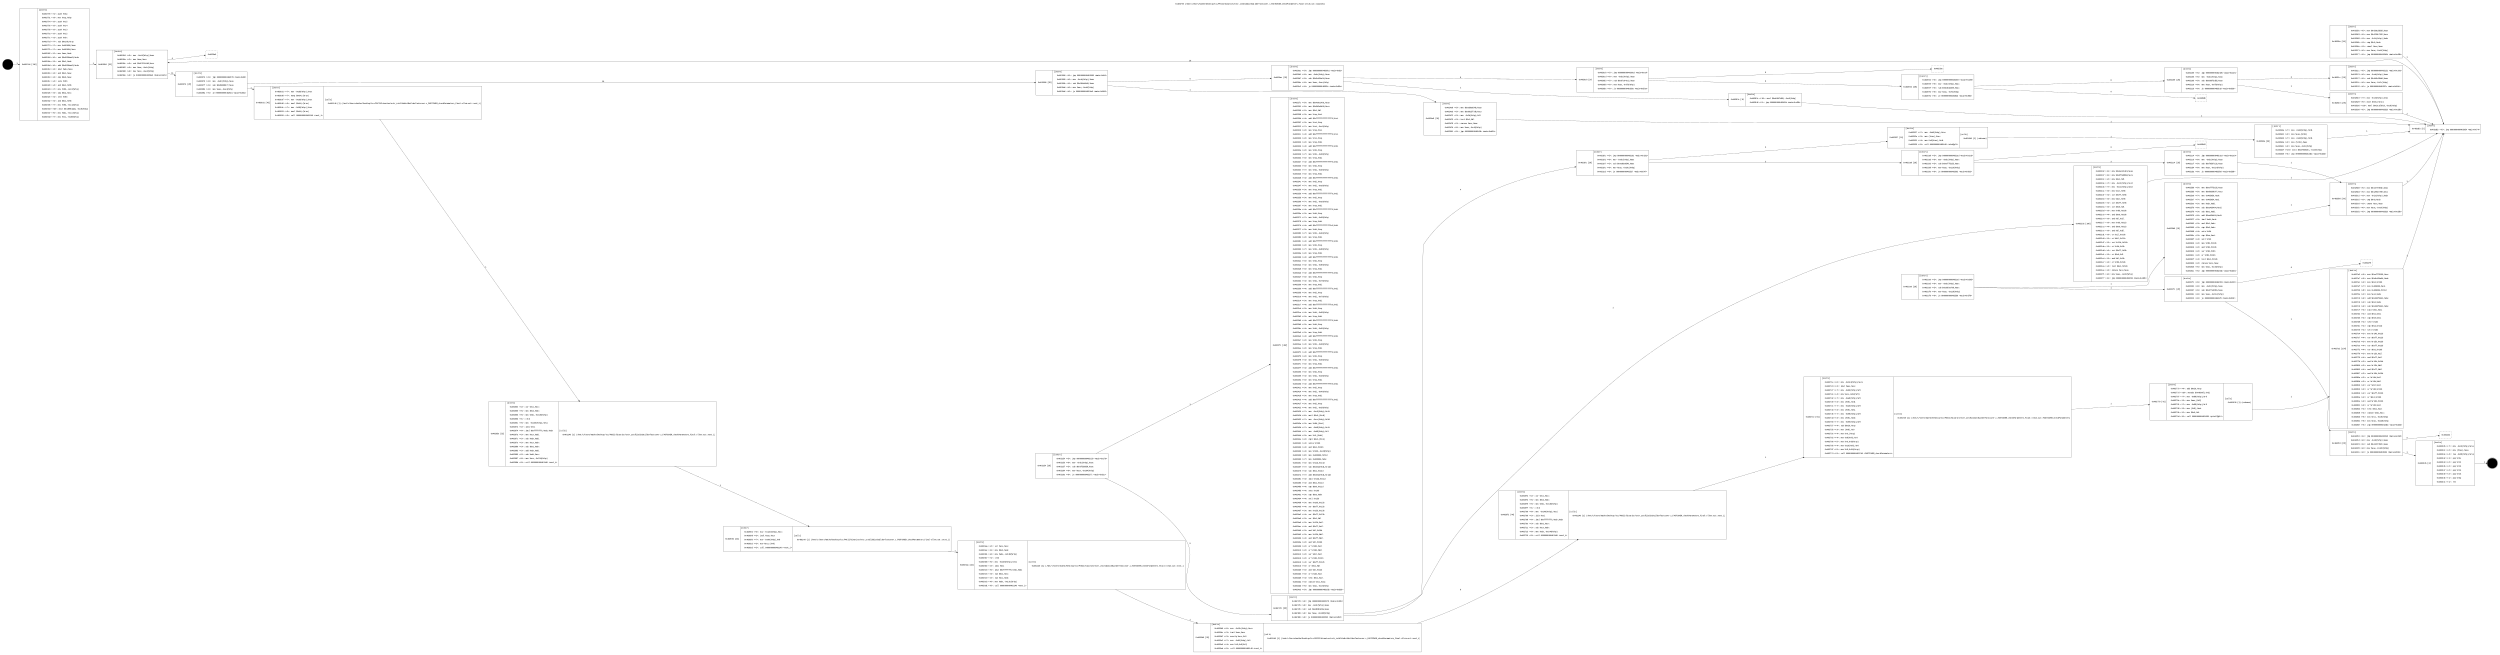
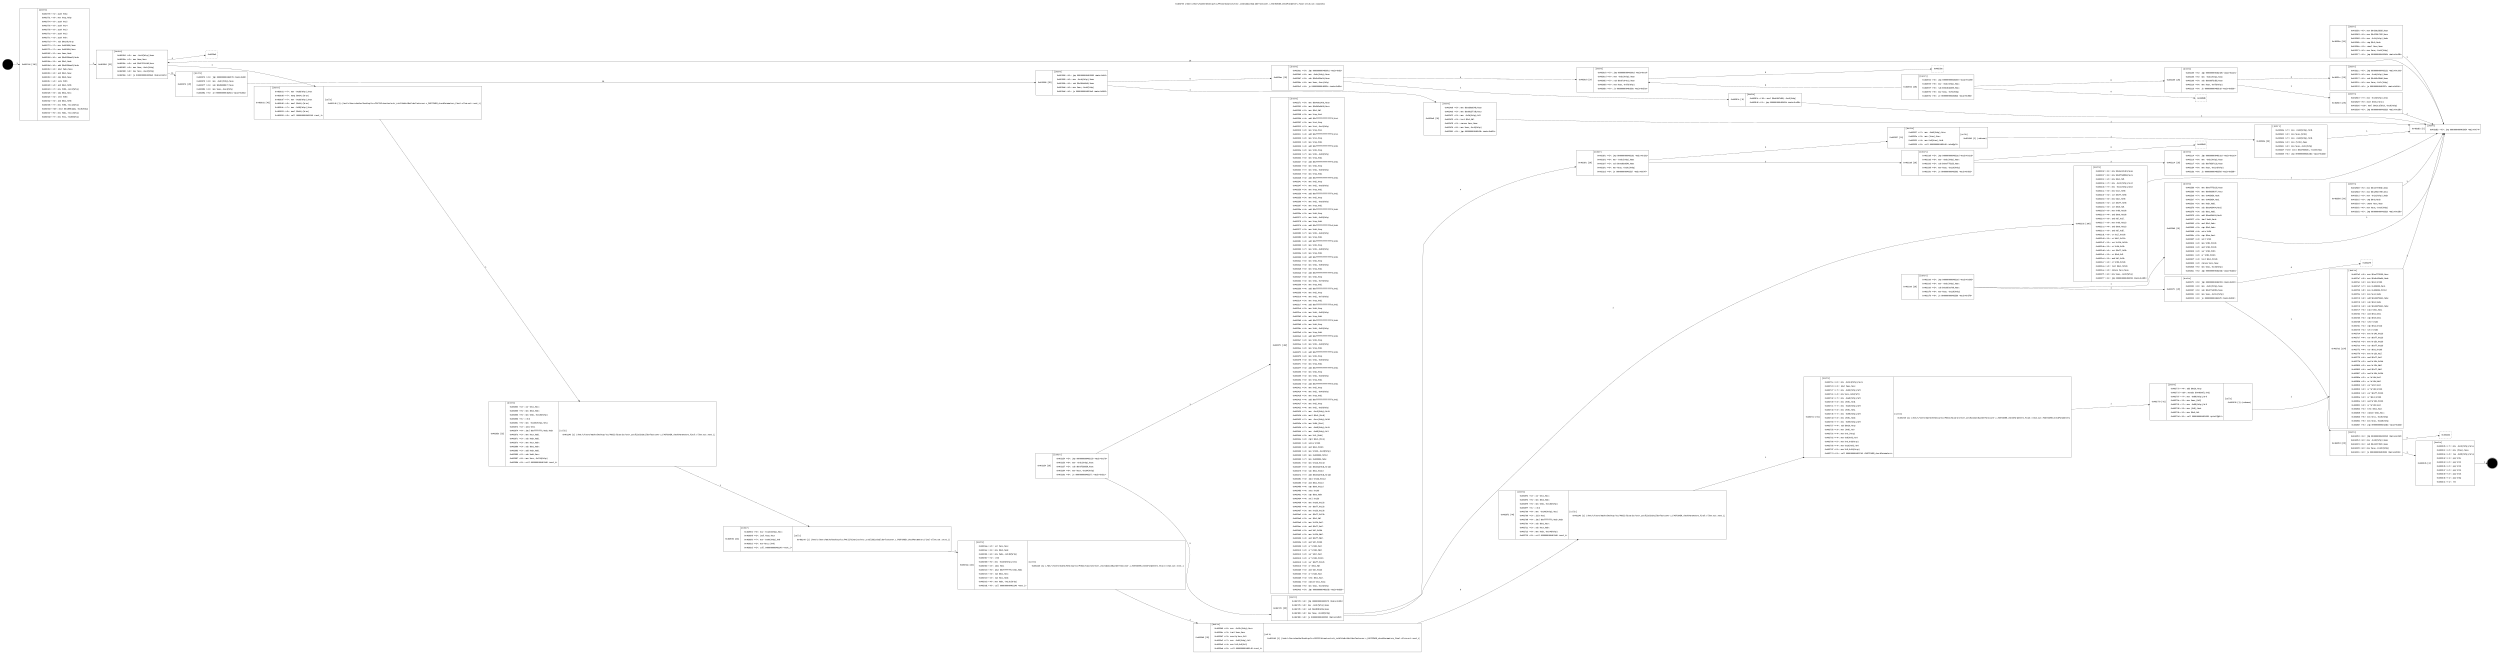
(1774, 83) -> (1775, 87)
(250, 89) -> (242, 70)
(2290, 168) -> none
(2283, 214) -> (2369, 234)
